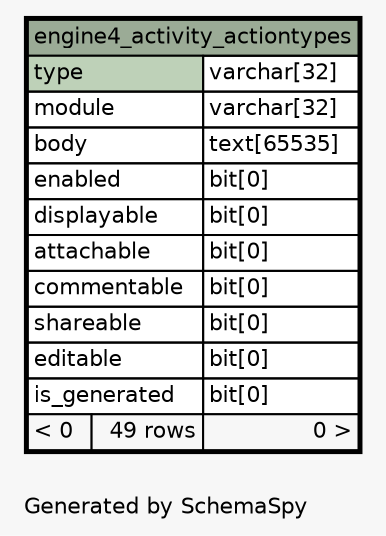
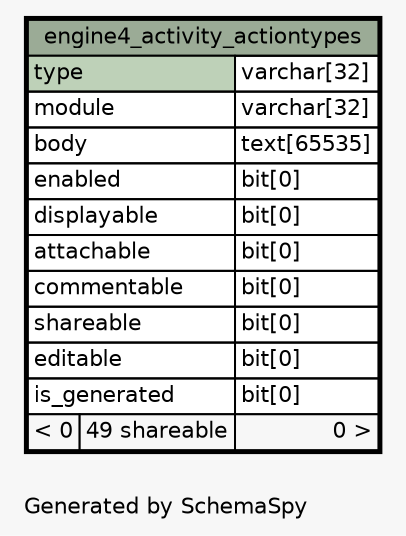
(153, 431) -> (157, 431)
